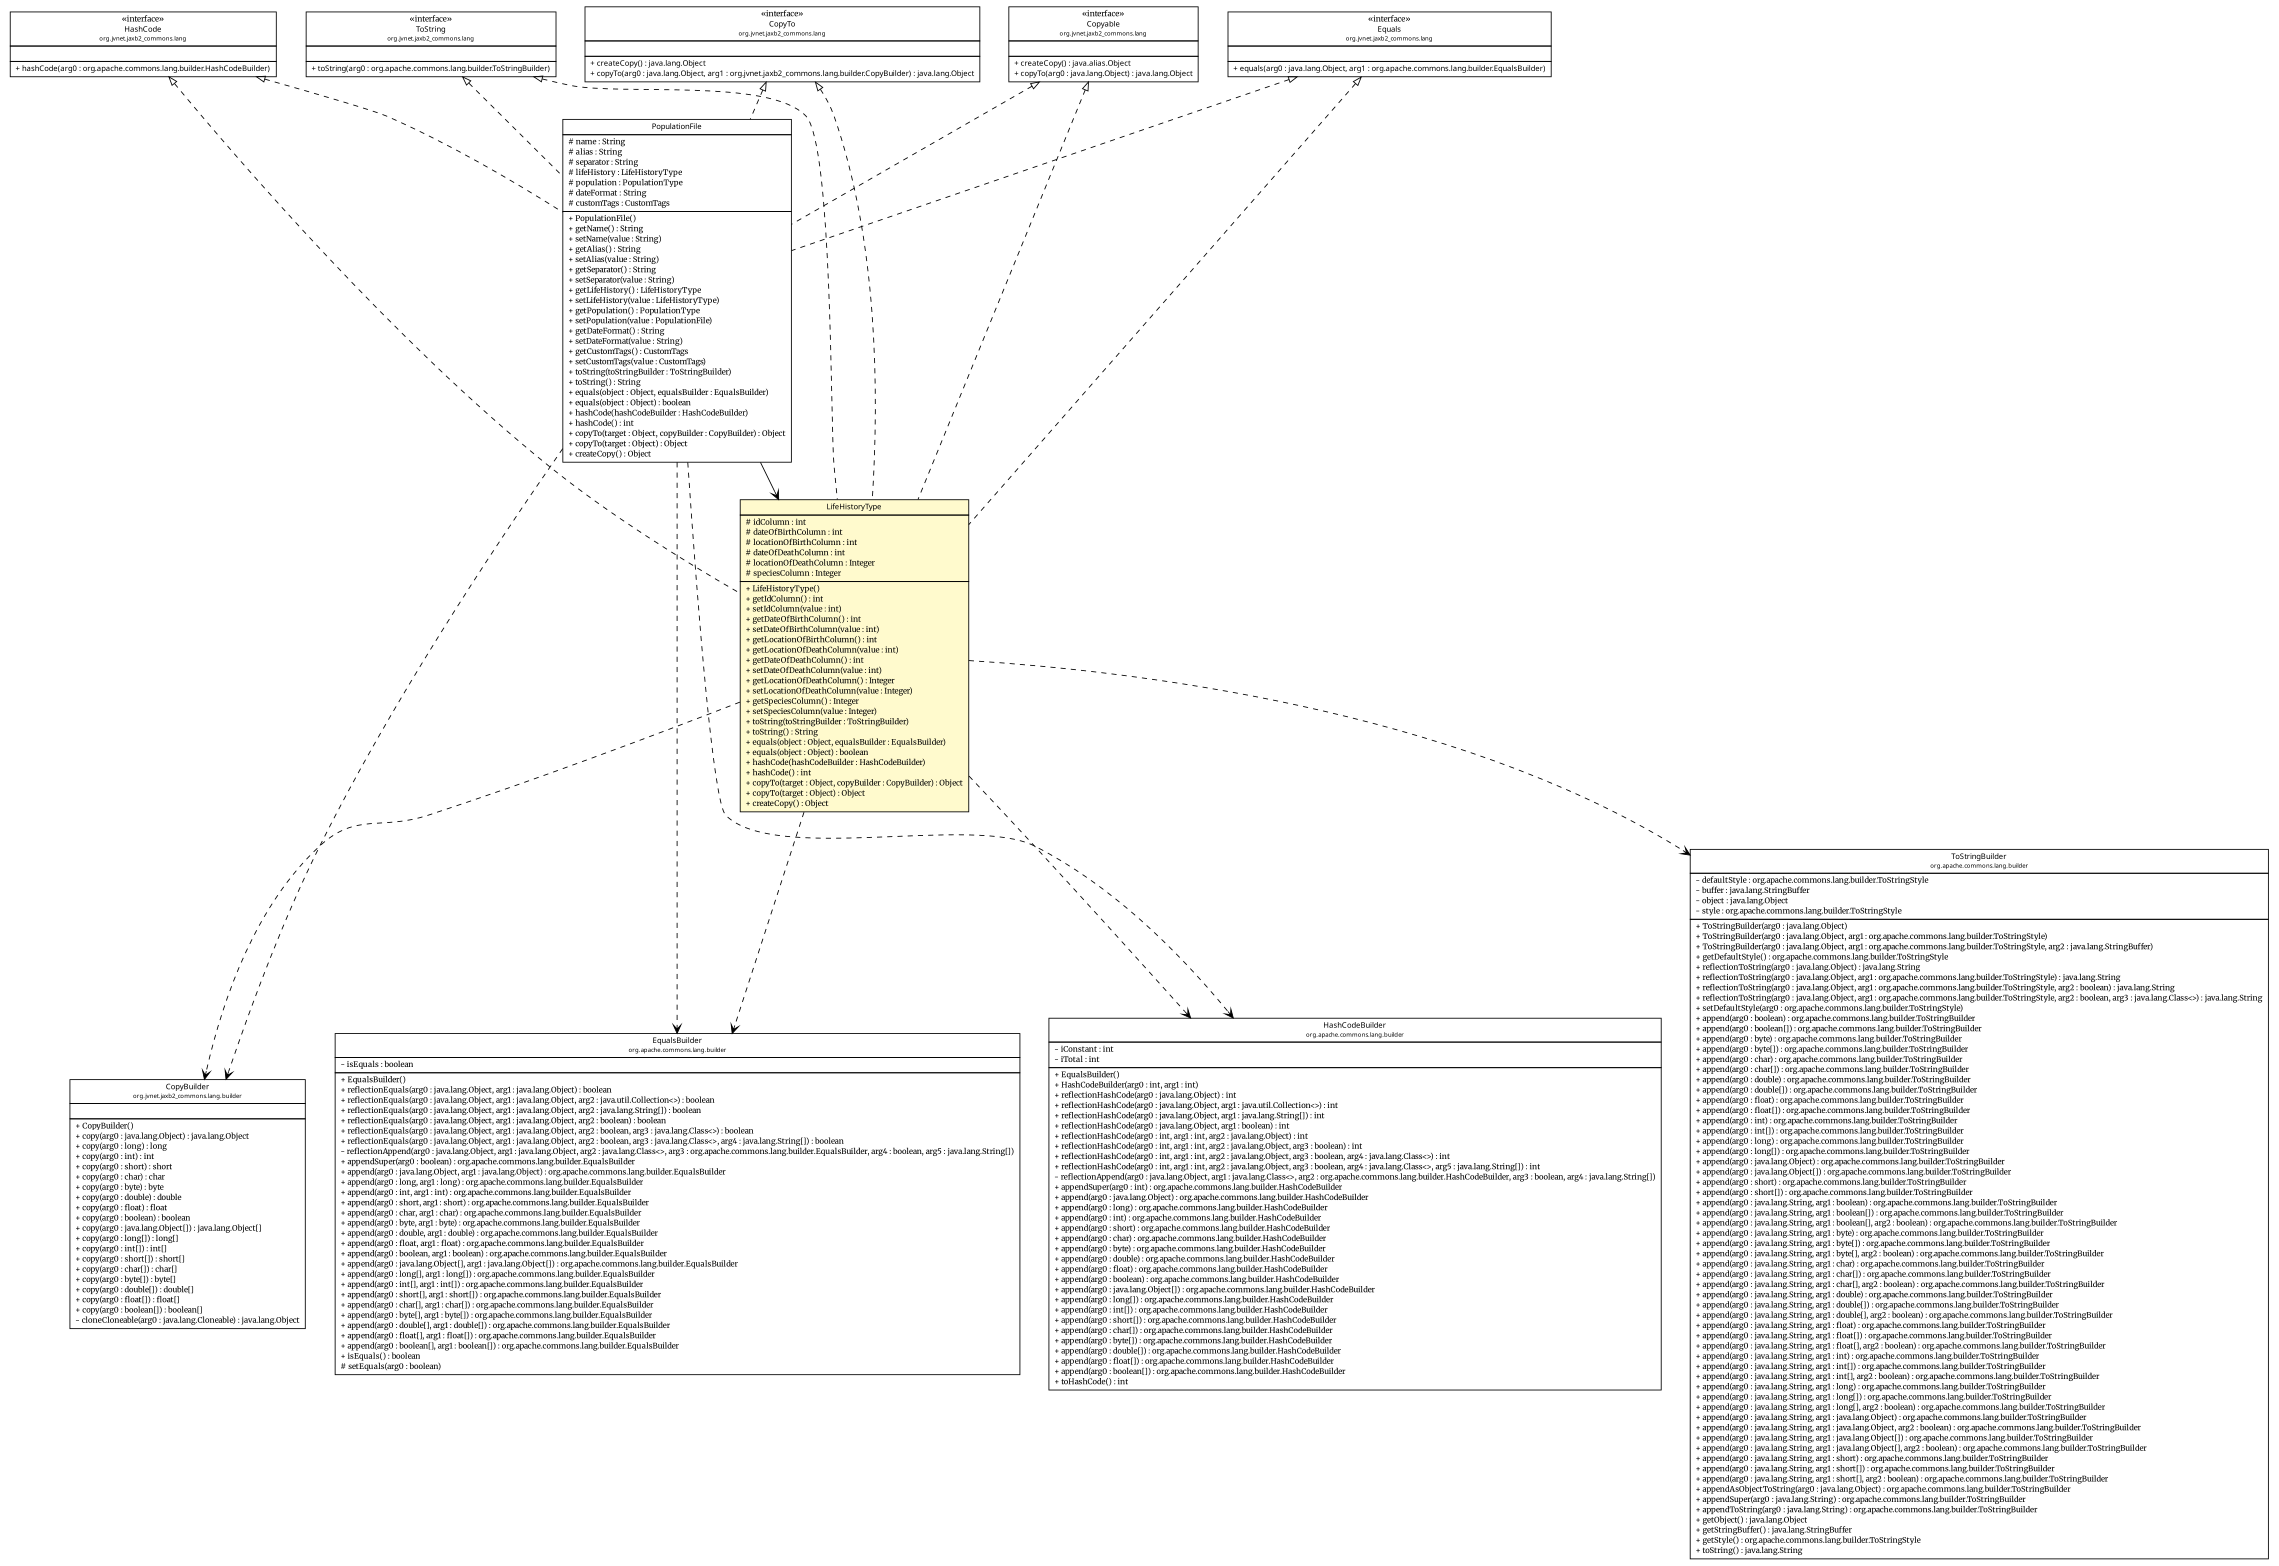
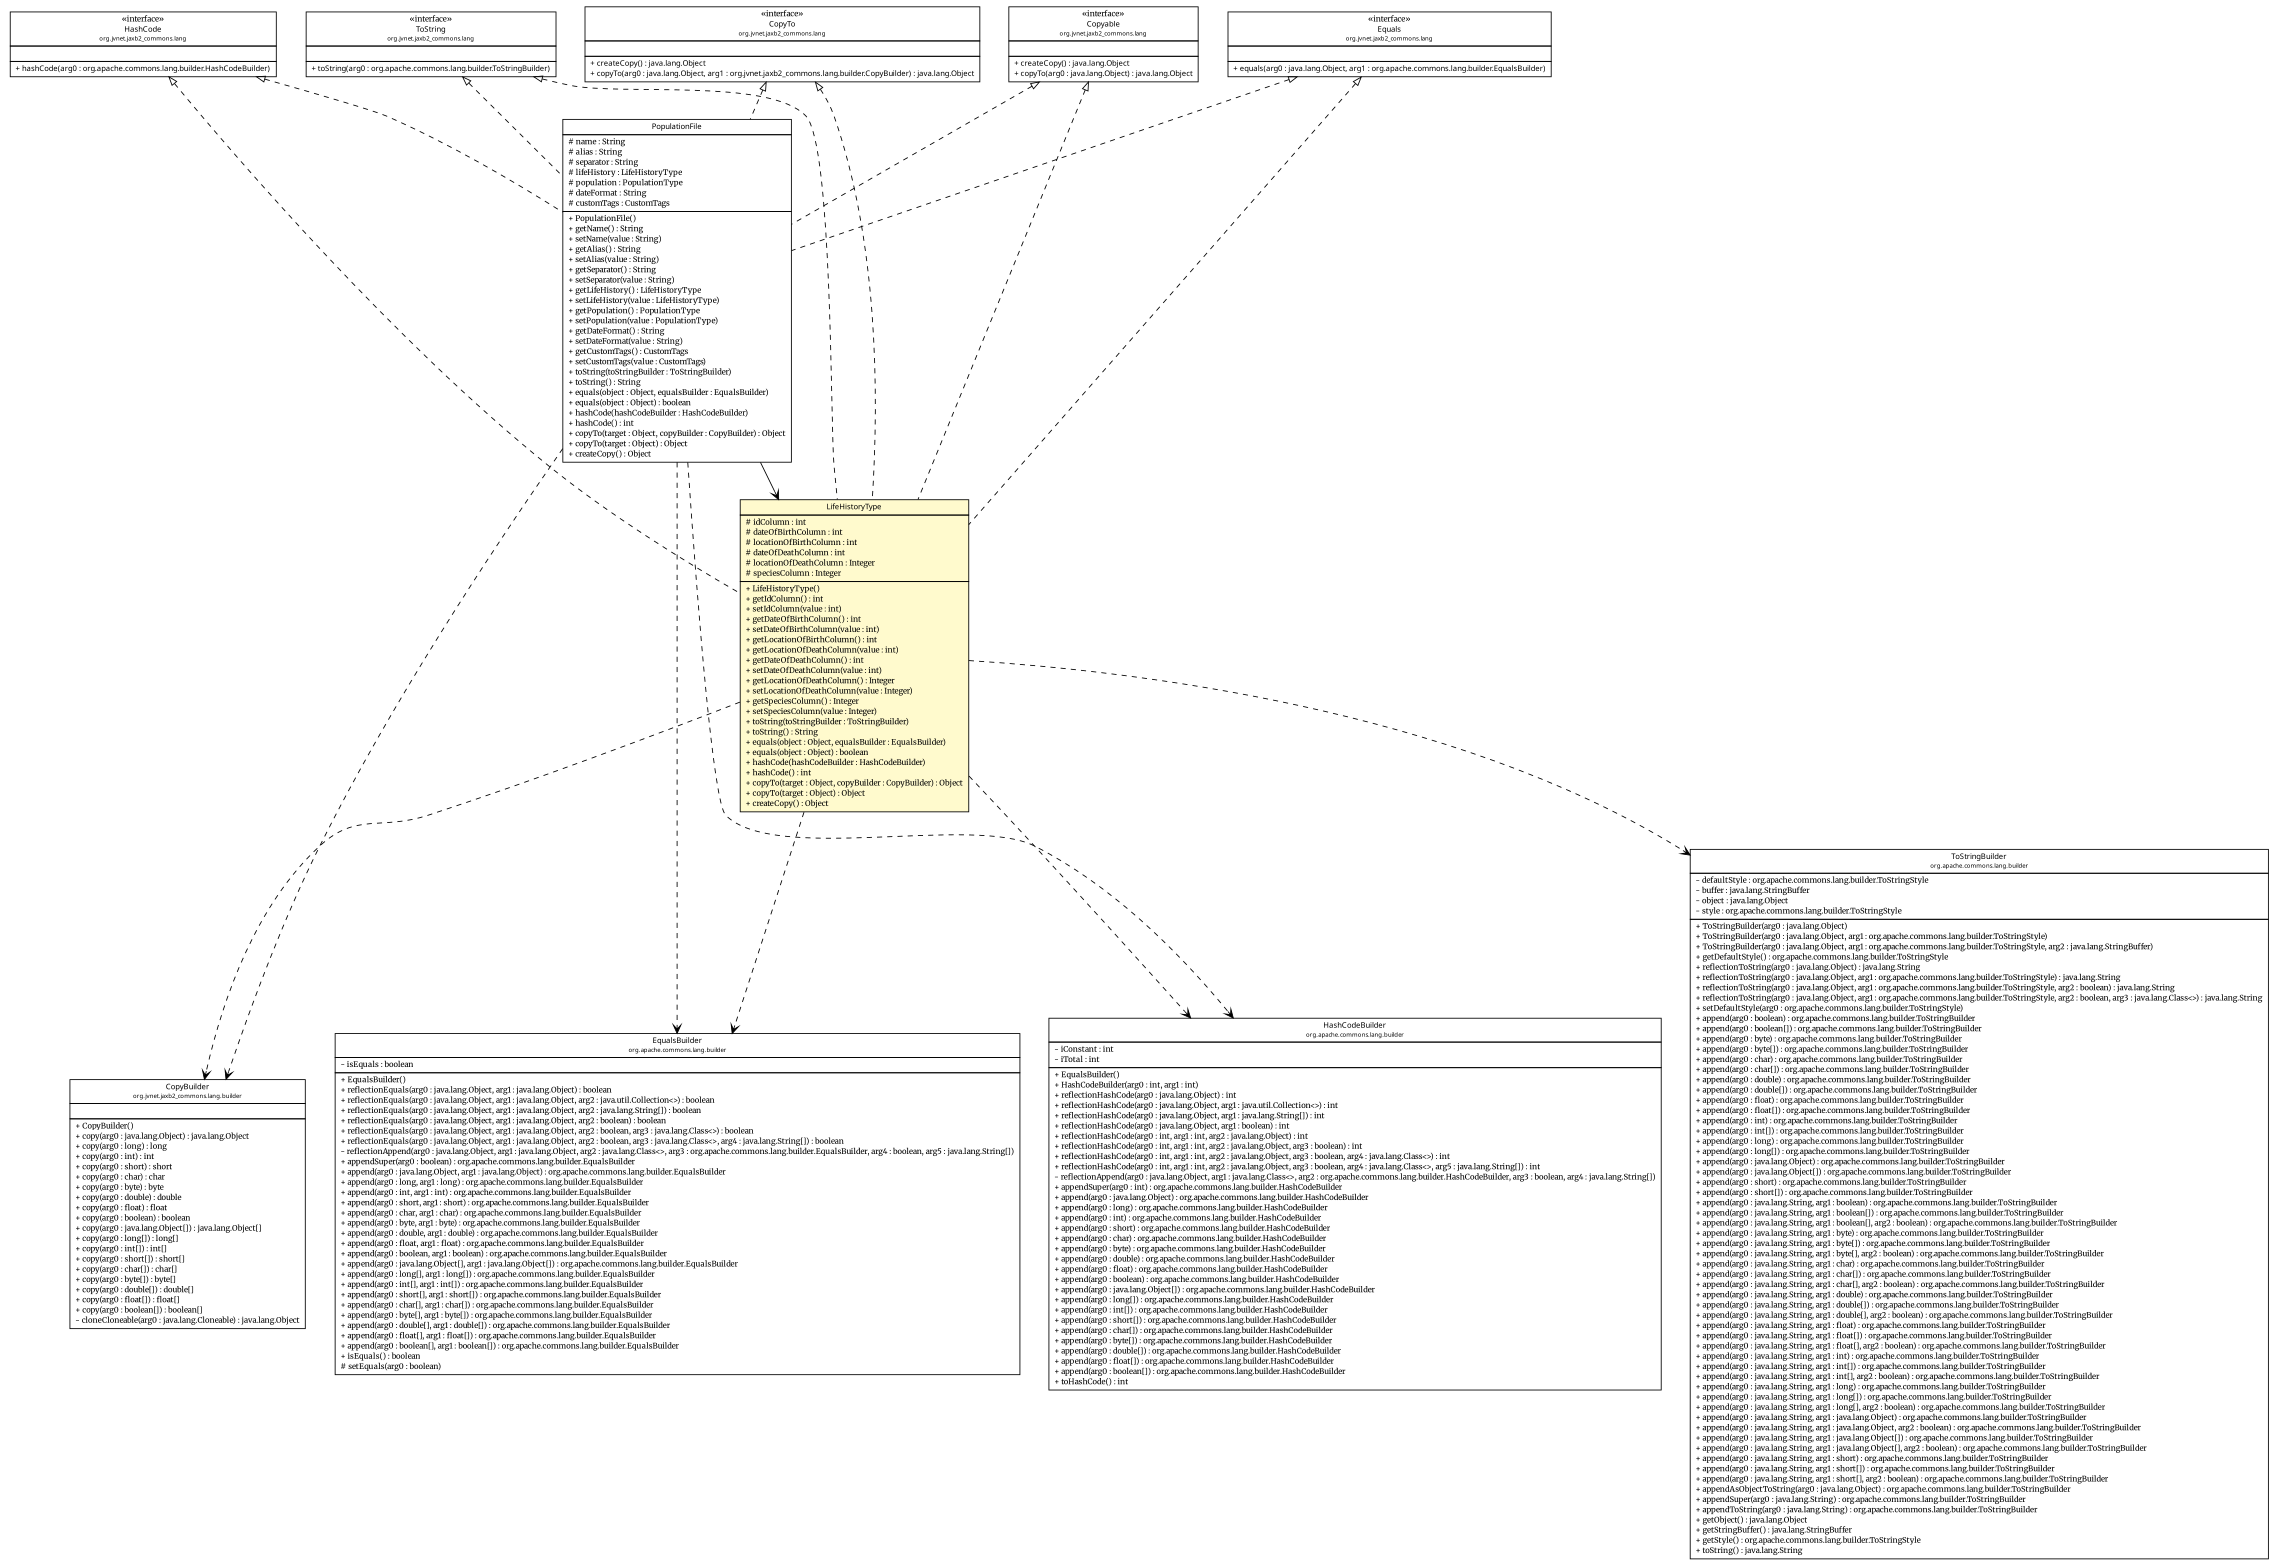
(1073, 64) -> (1072, 64)
(640, 321) -> (643, 321)
